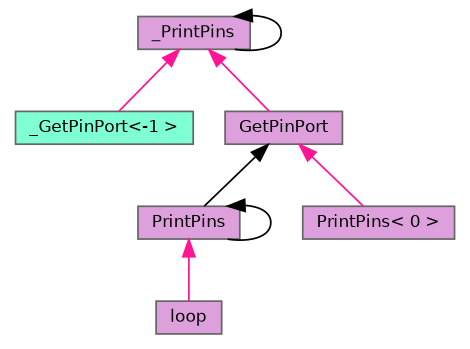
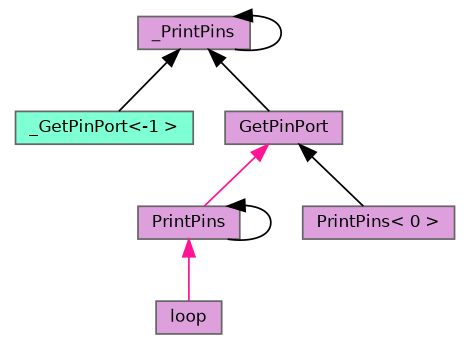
(143, 87) -> (143, 87)
(245, 87) -> (245, 87)
(230, 181) -> (230, 181)
(338, 181) -> (338, 181)
